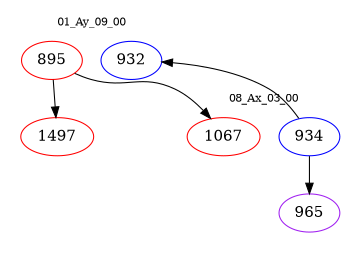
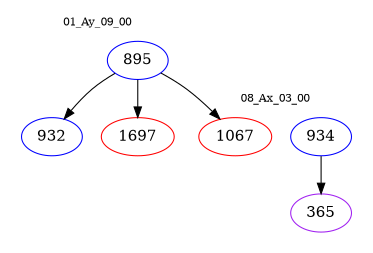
(52, 60) -> (138, 60)
(243, 77) -> (91, 90)
(57, 137) -> (138, 137)
(309, 213) -> (321, 213)
